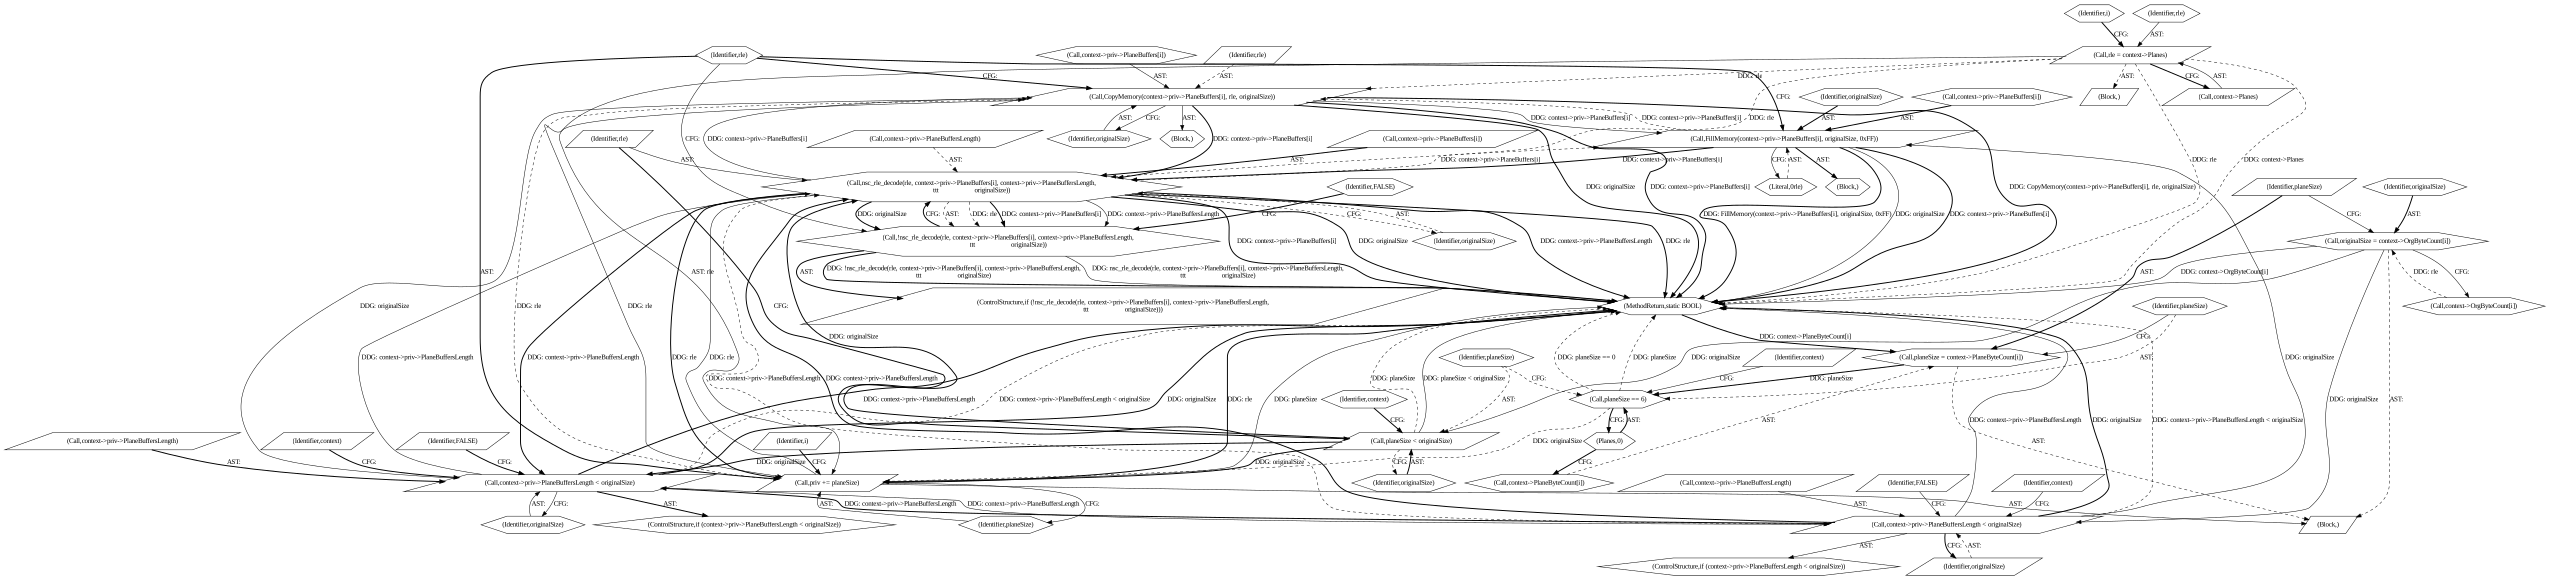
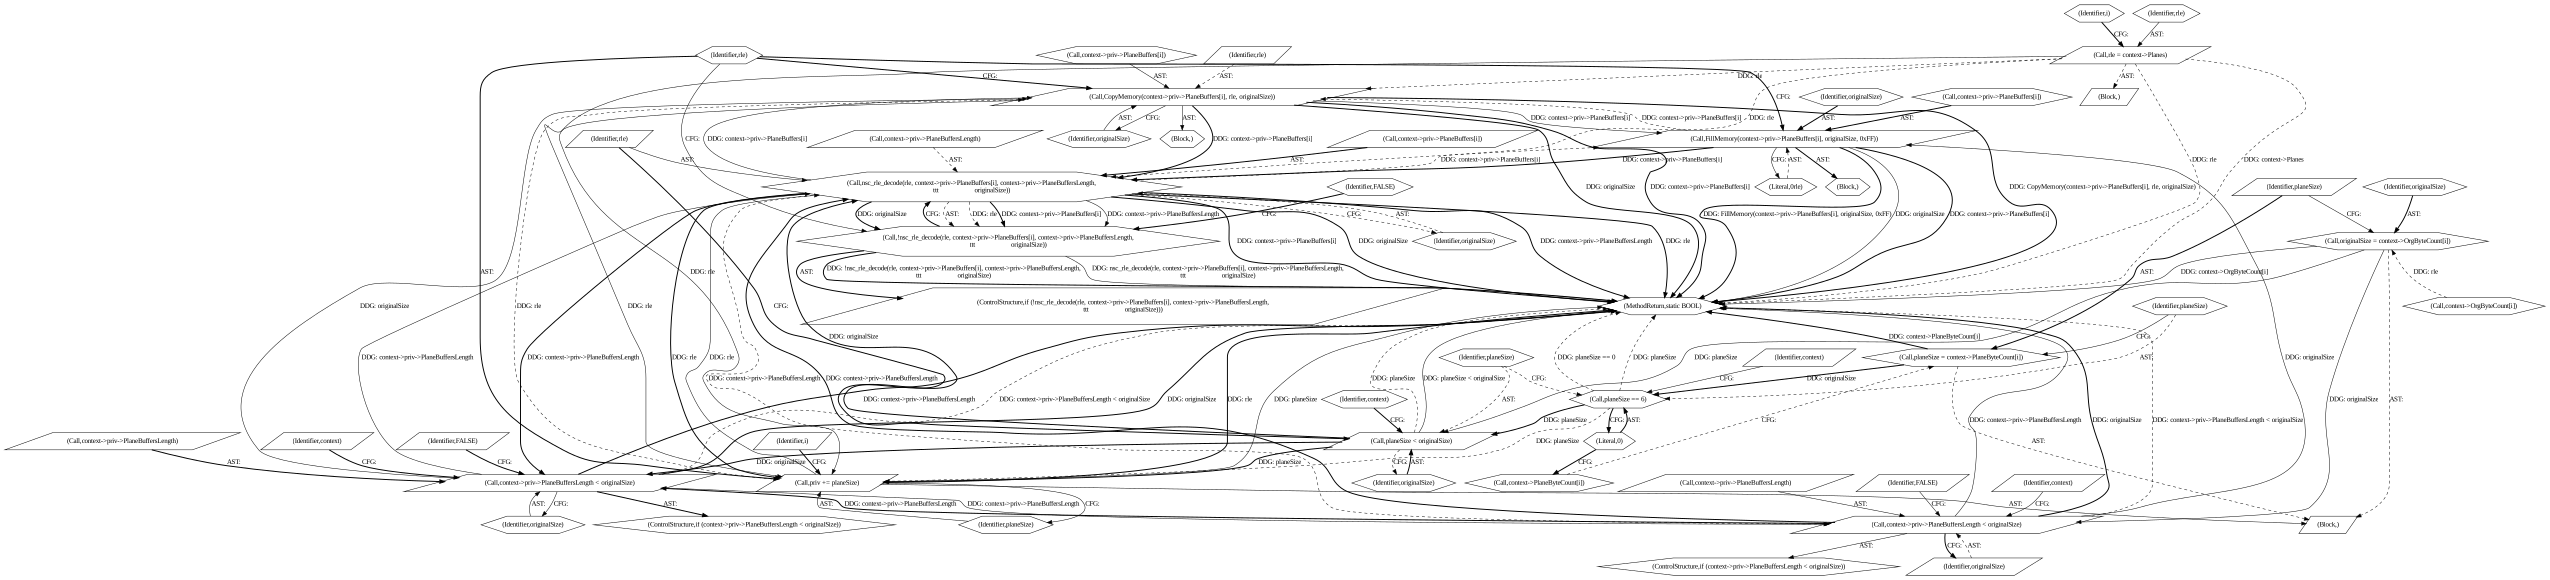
(2228, 97) -> none
(2443, 267) -> none
(703, 272) -> (703, 272)
(1811, 345) -> (1820, 327)
(1716, 358) -> (1716, 358)
(1831, 378) -> (1831, 378)
none -> (1540, 419)
(1770, 420) -> (1770, 420)
(1558, 441) -> (1558, 441)
(1609, 441) -> (1609, 441)
(1280, 462) -> (1280, 462)
